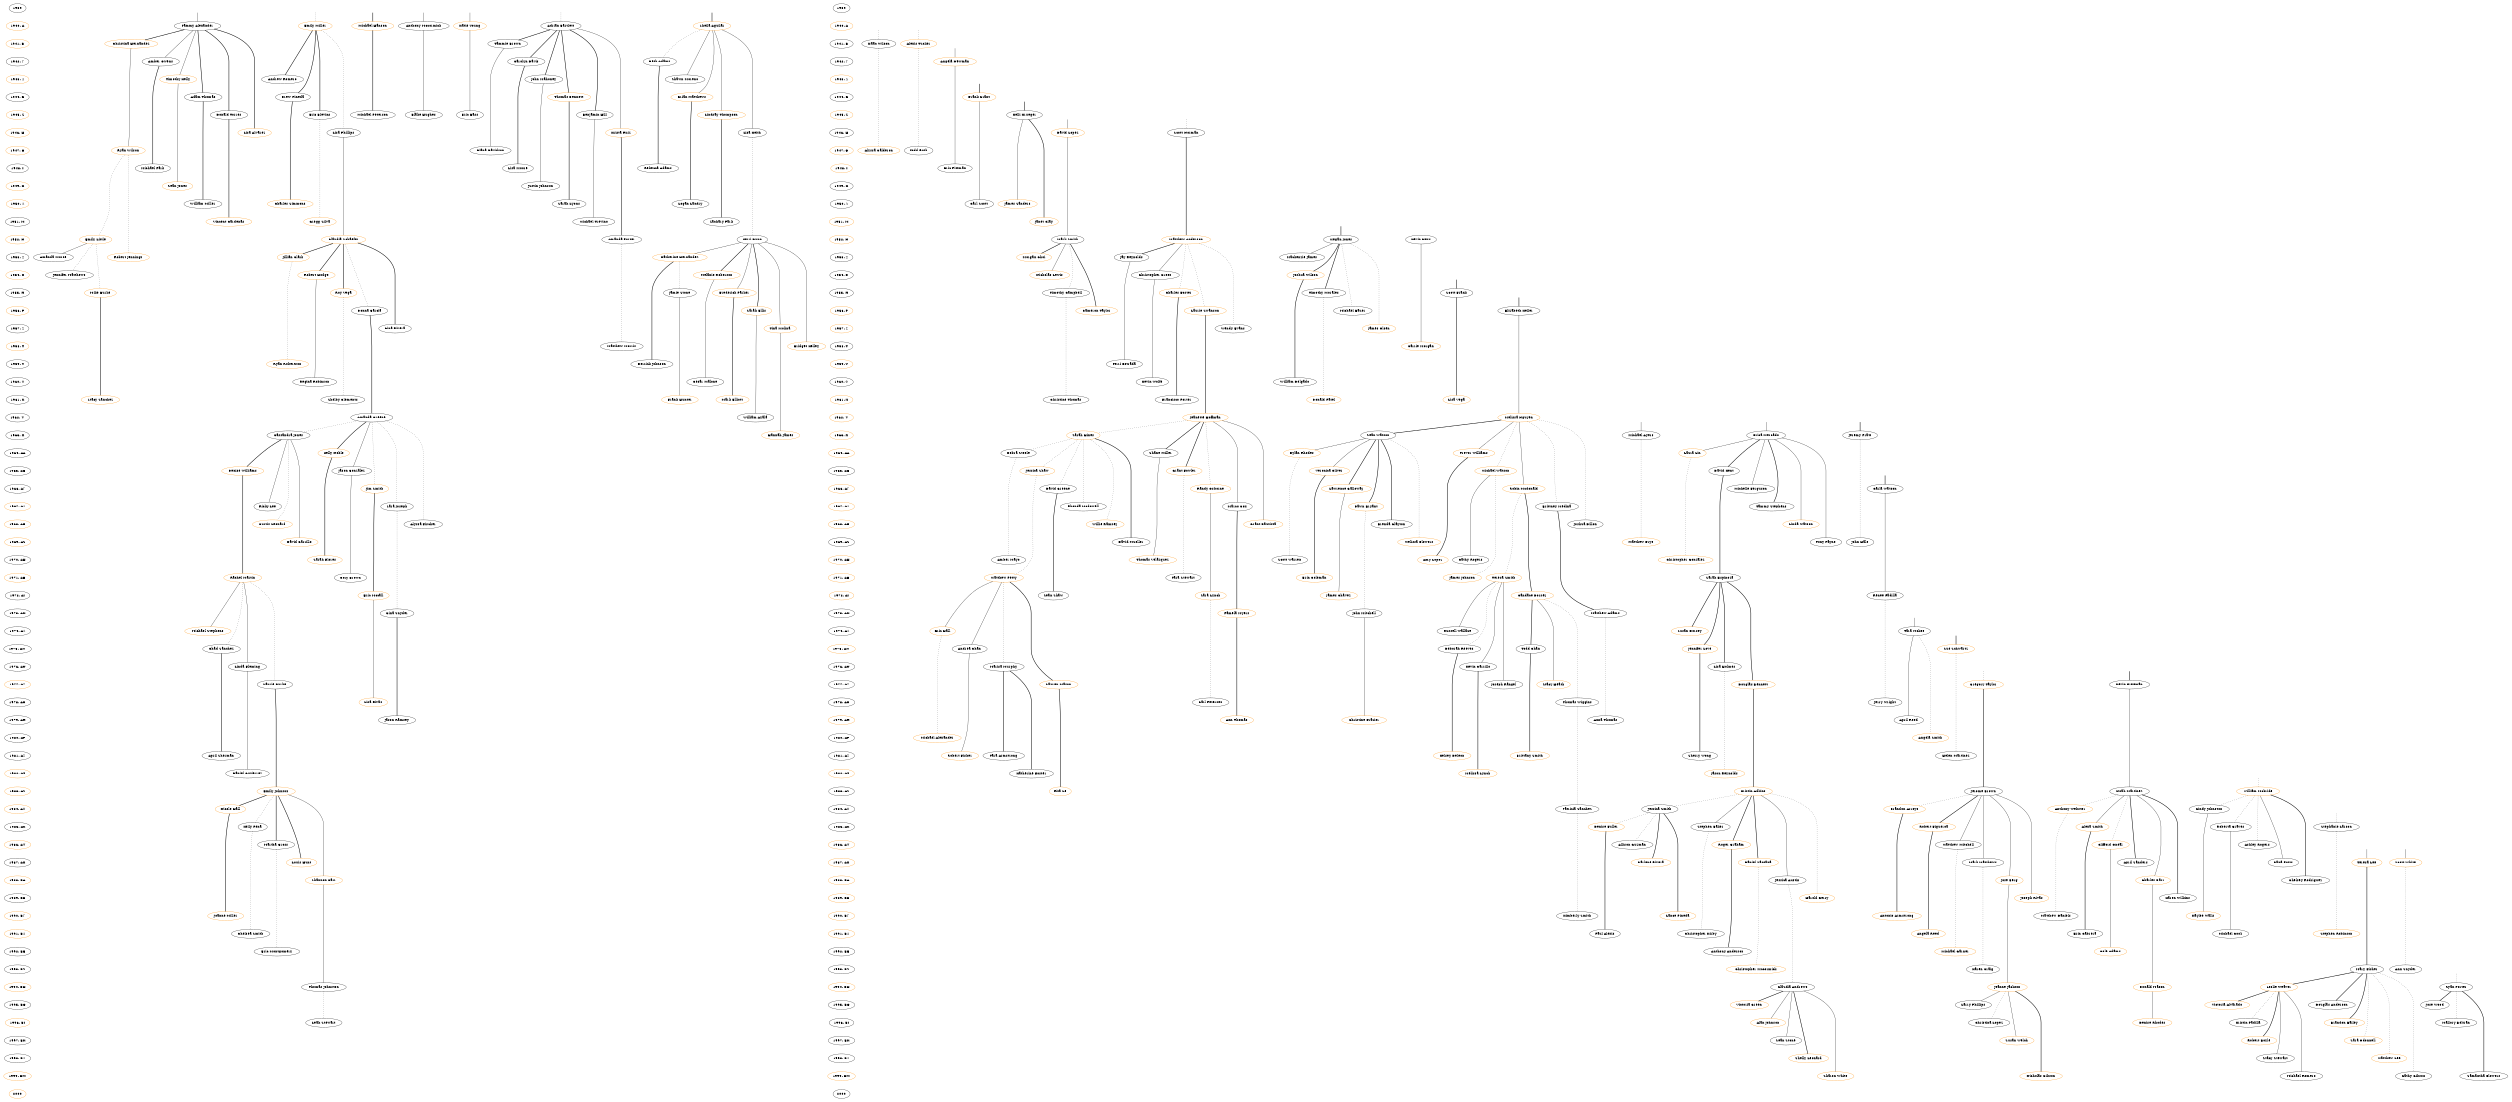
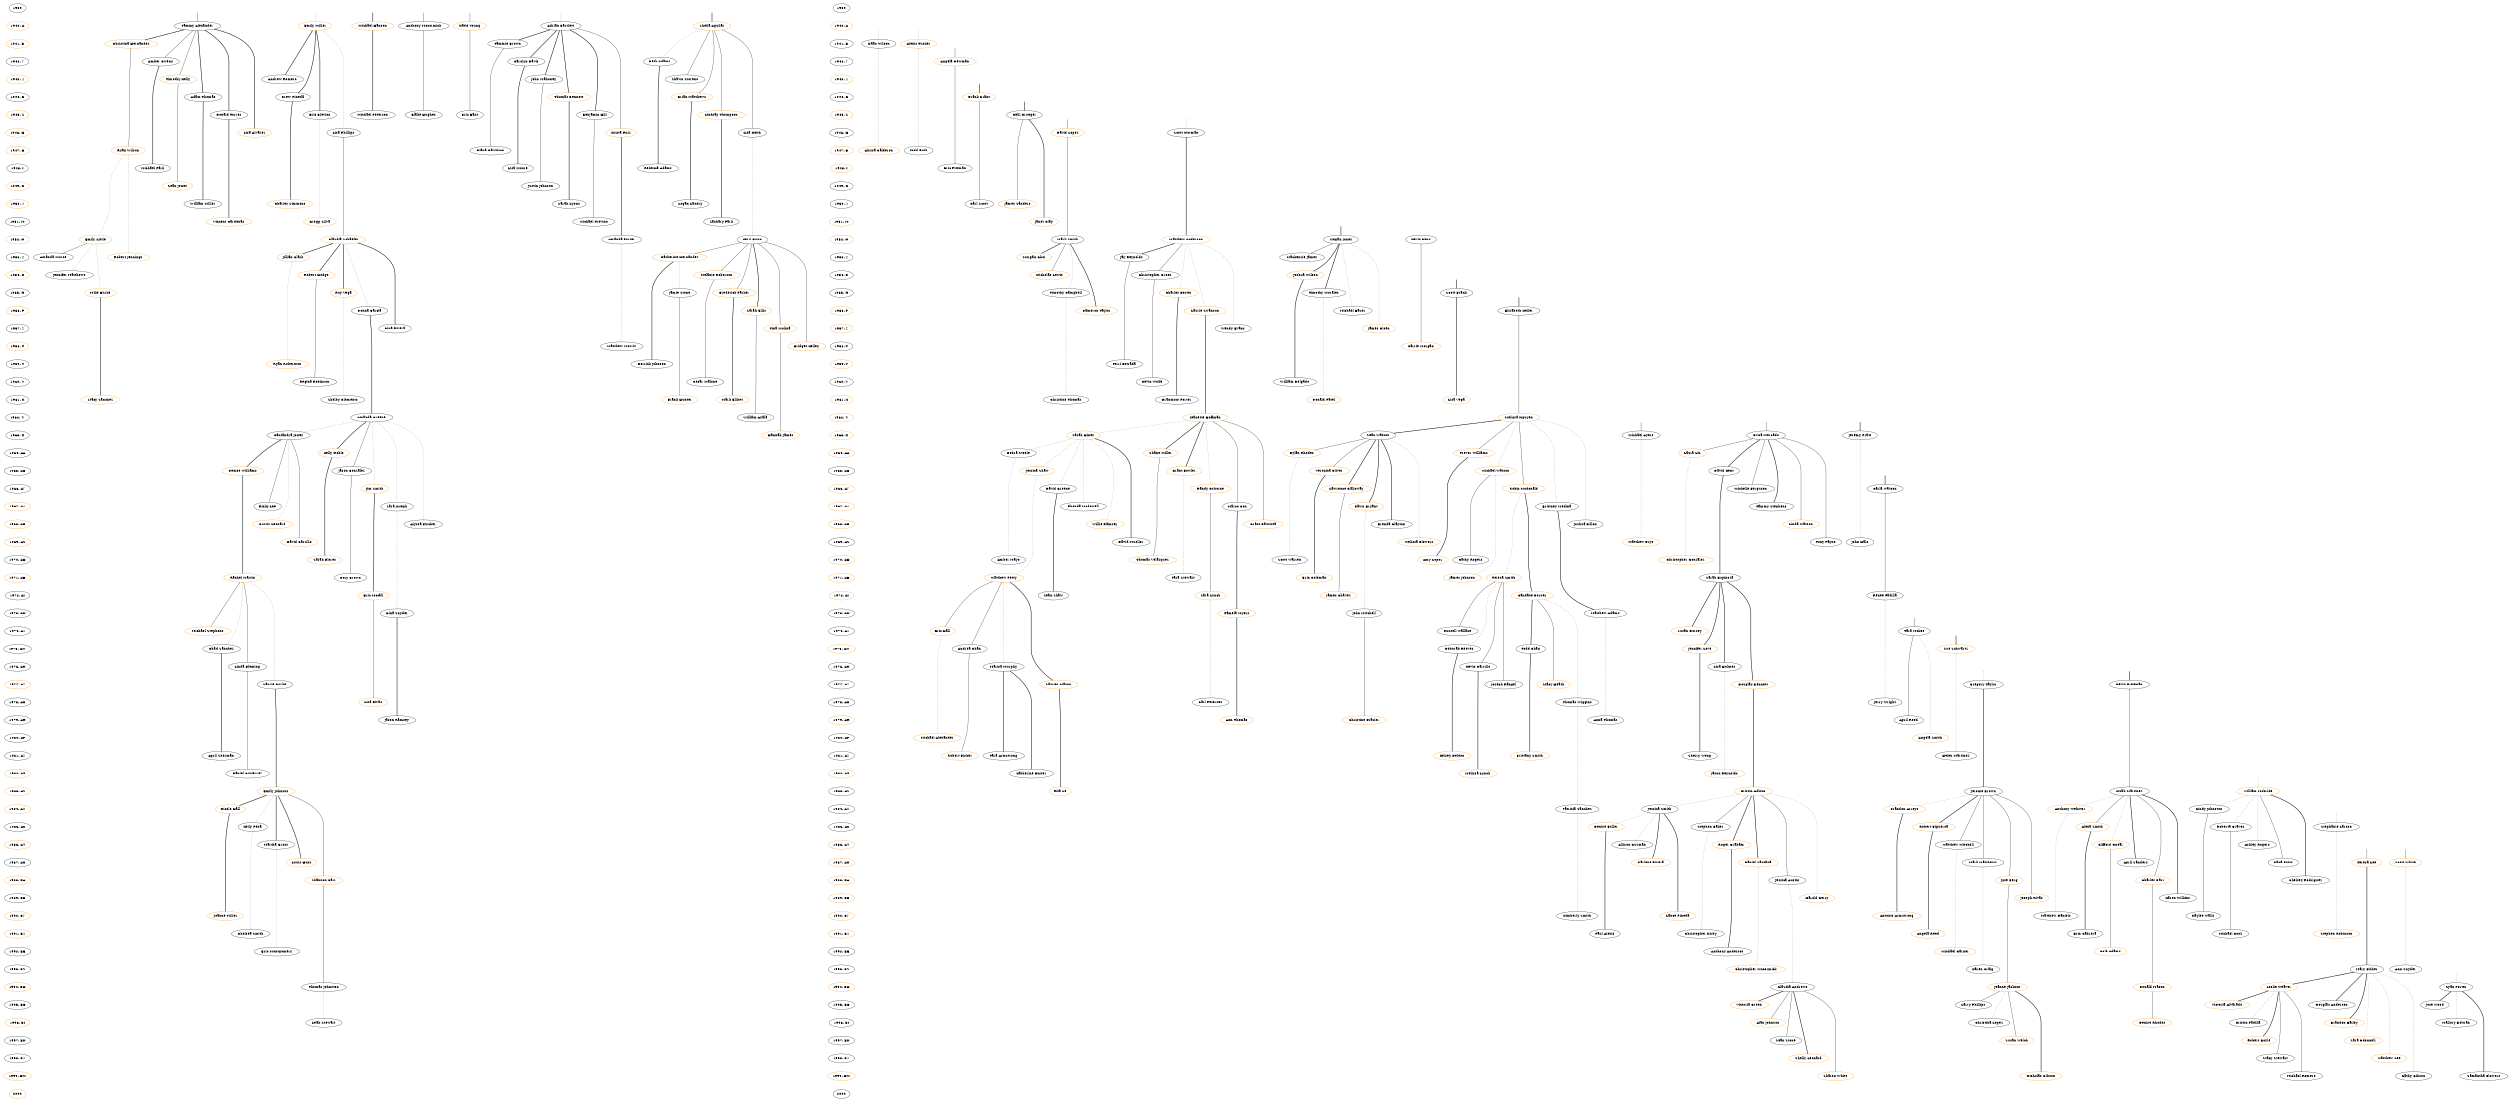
(735, 257) -> (735, 257)
(1161, 453) -> (1161, 453)
(1983, 685) -> (1983, 685)
(2203, 916) -> (2203, 916)
